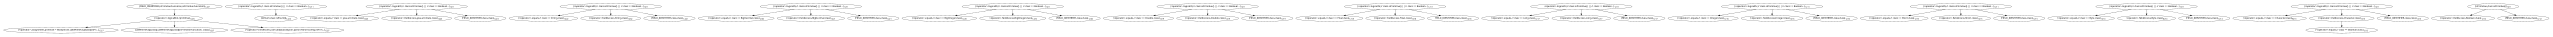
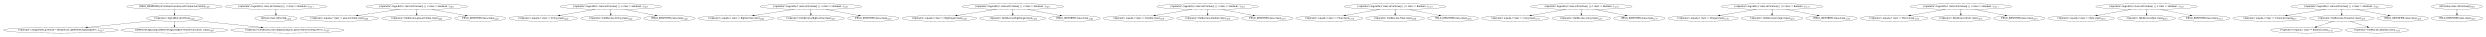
(2479, 12) -> (2359, 24)
